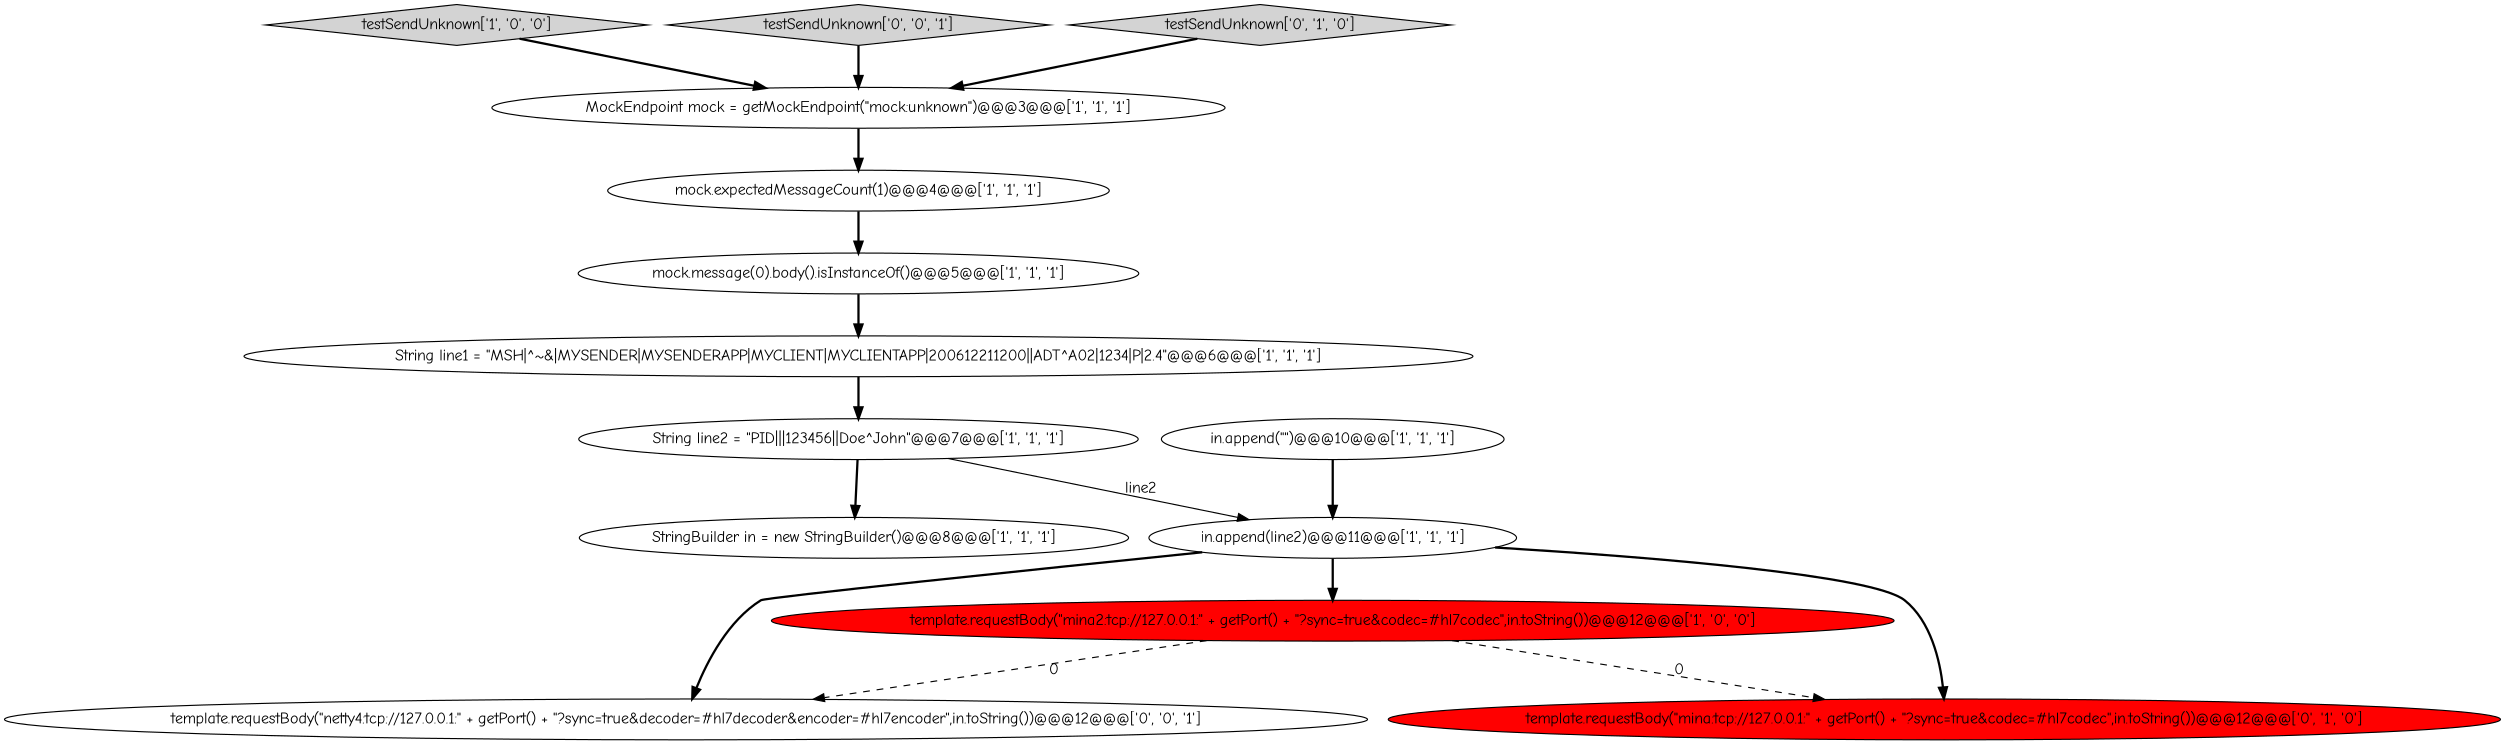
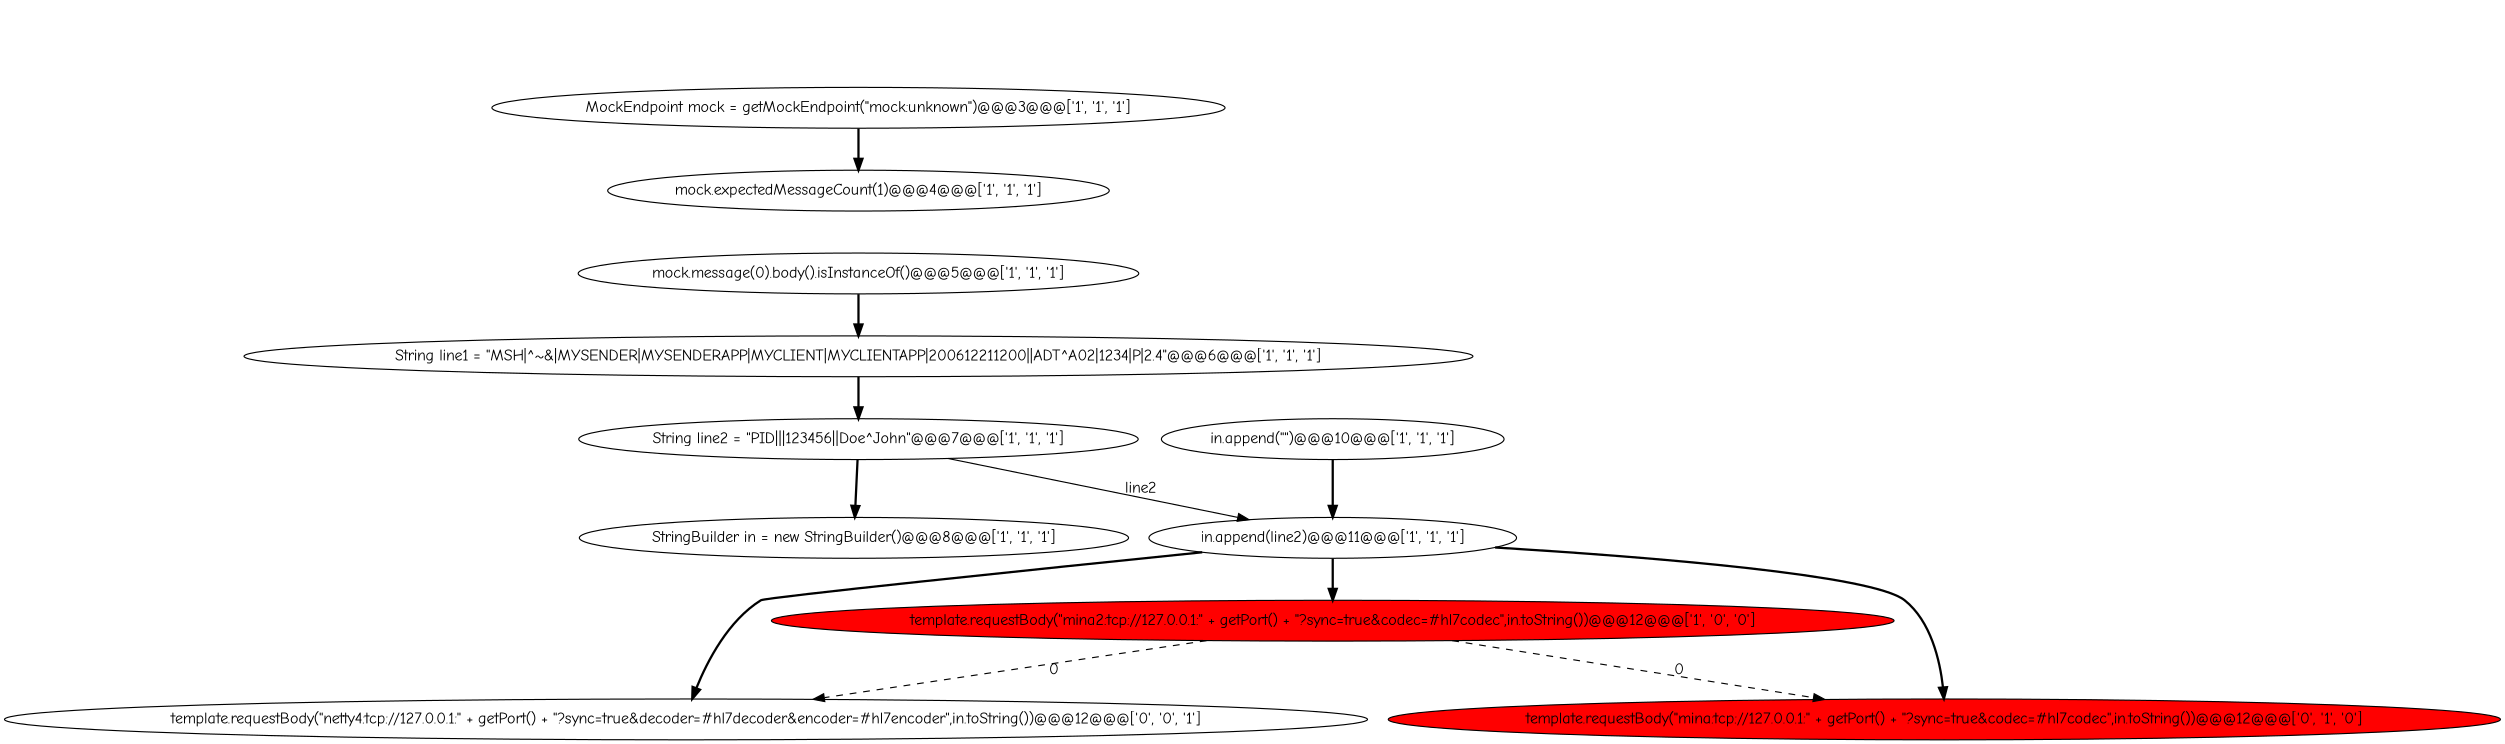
(457, 25) -> none
(858, 25) -> none
(1260, 25) -> none
(858, 226) -> none
